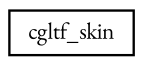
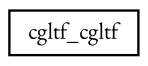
(72, 33) -> (74, 33)
